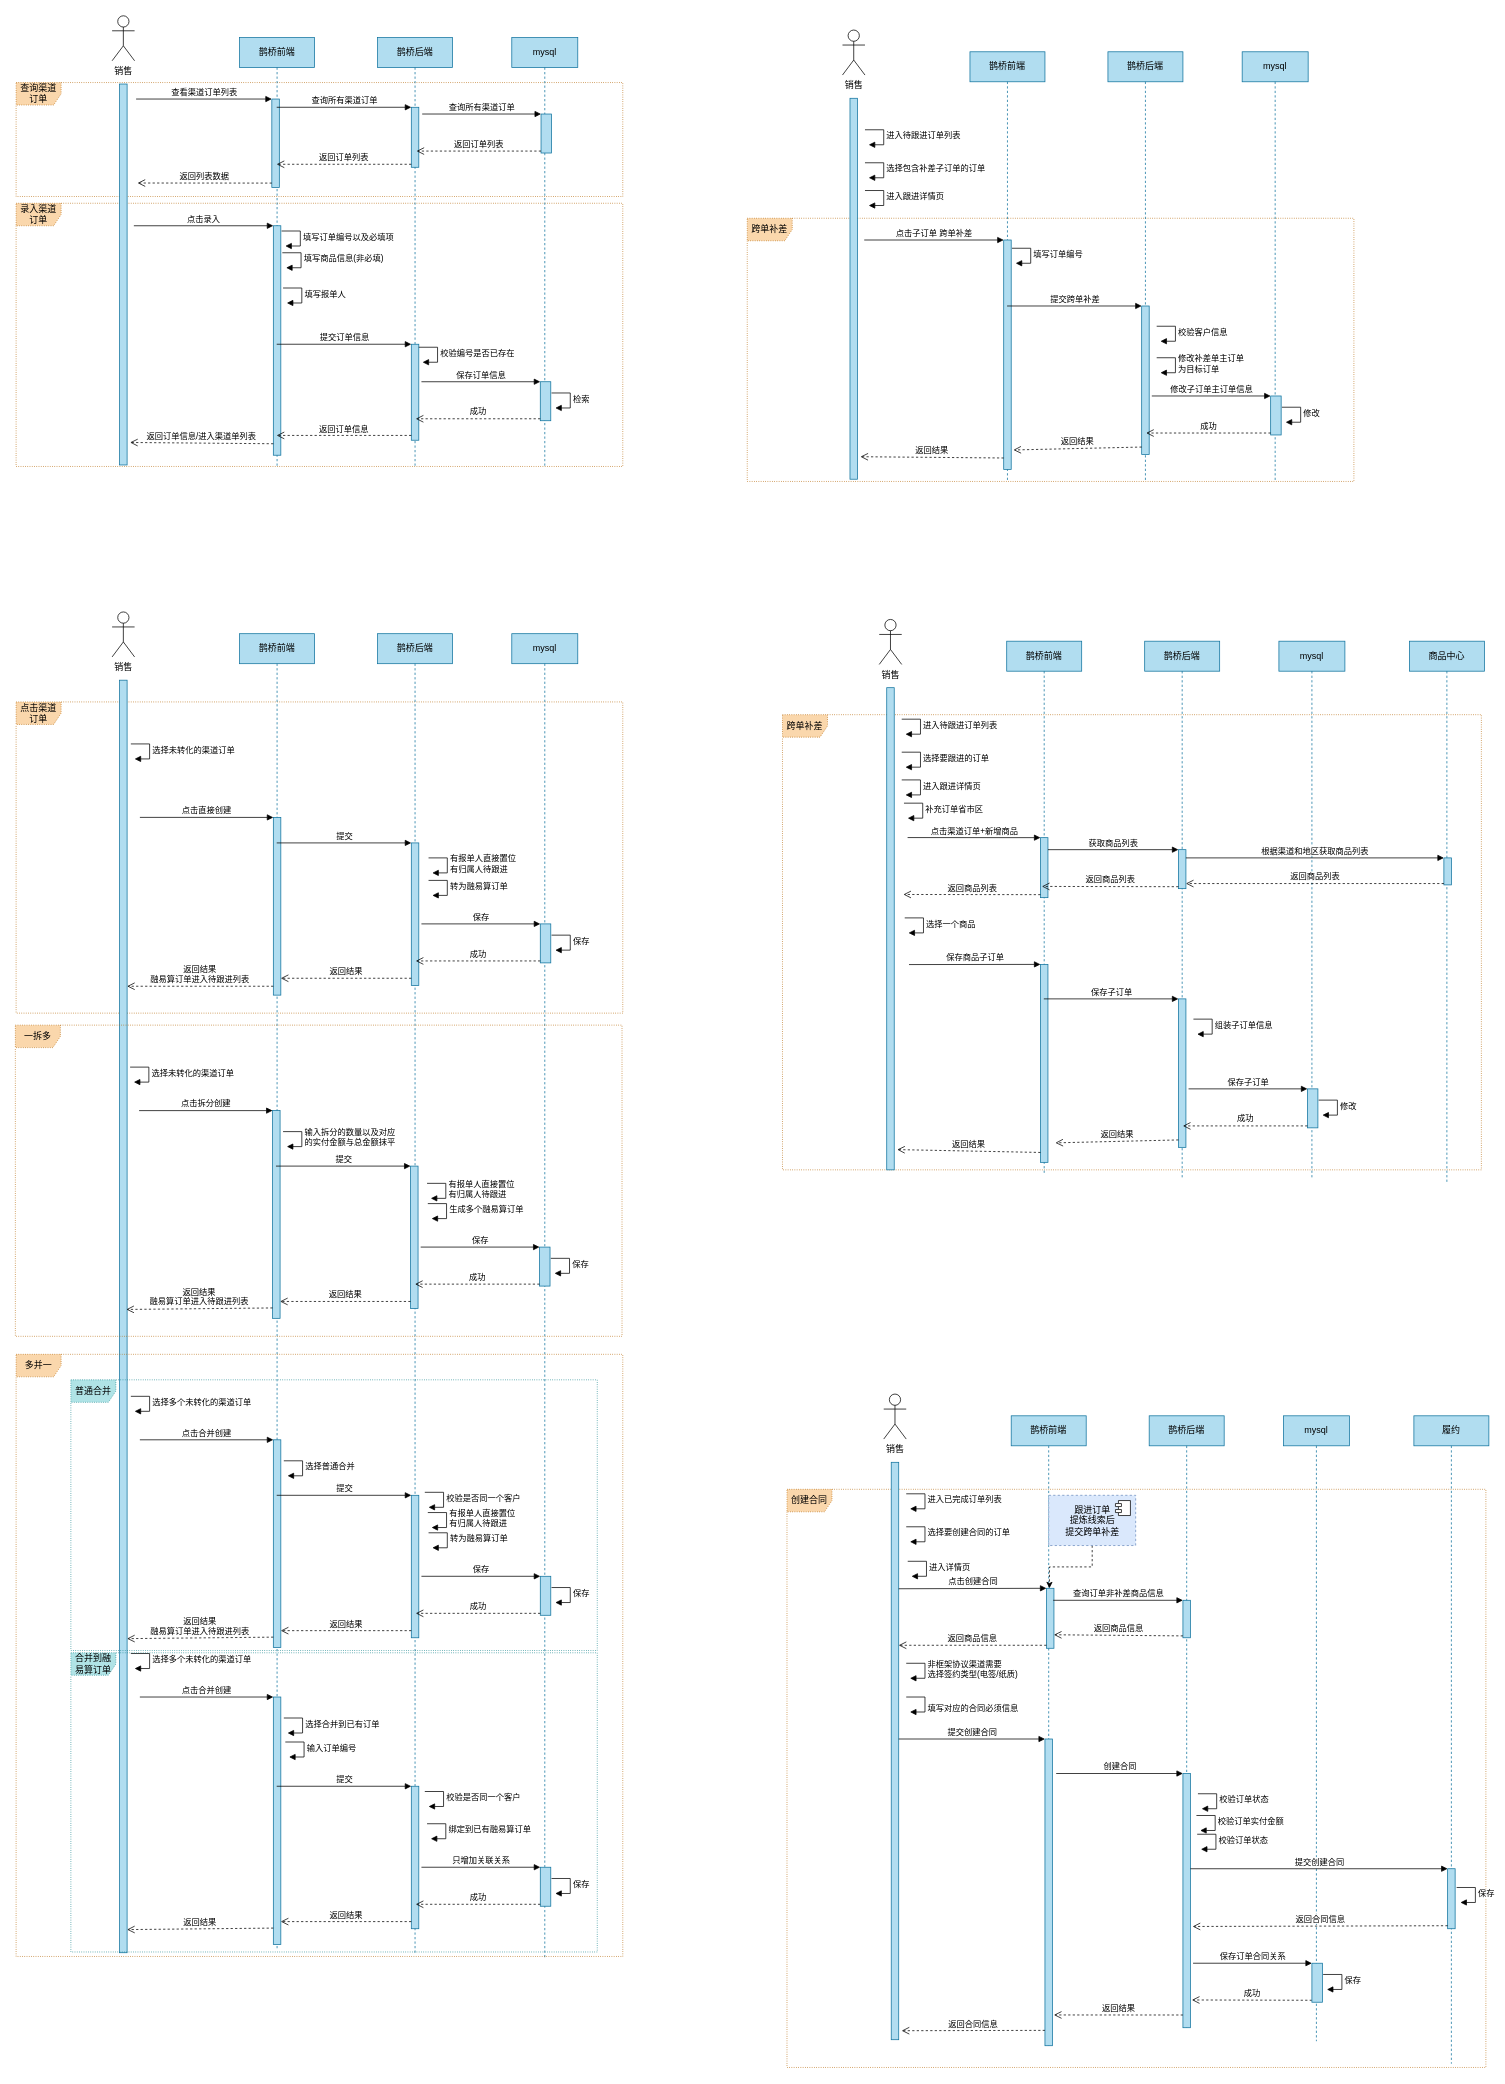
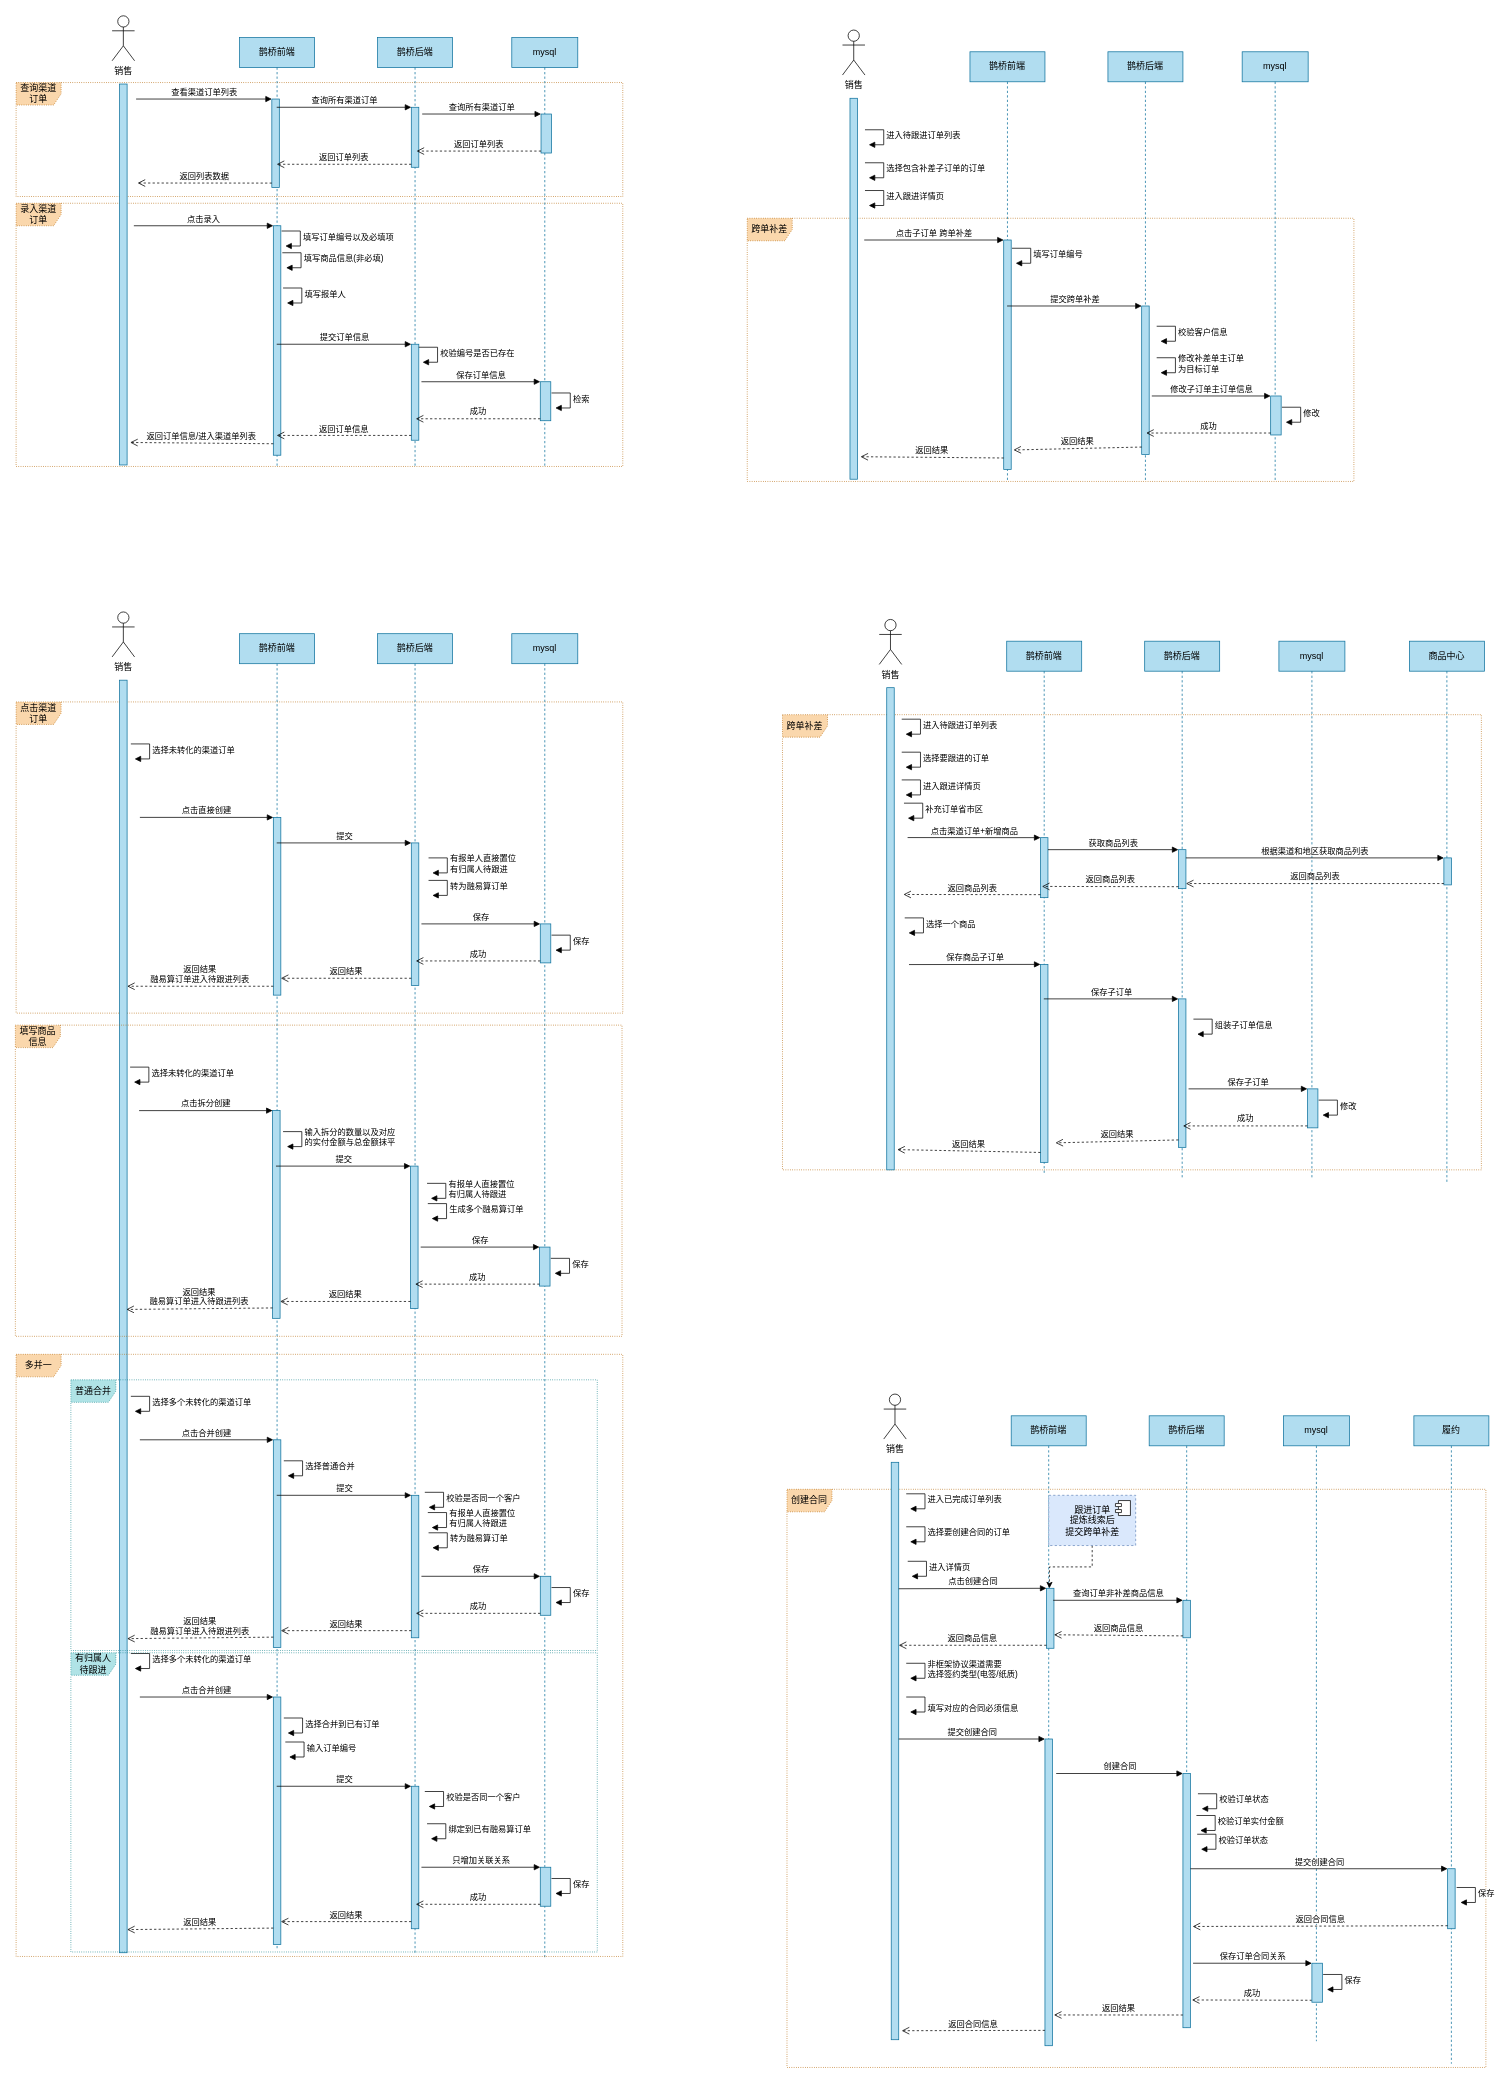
(38, 1036) -> (38, 1036)
(93, 1664) -> (93, 1664)
